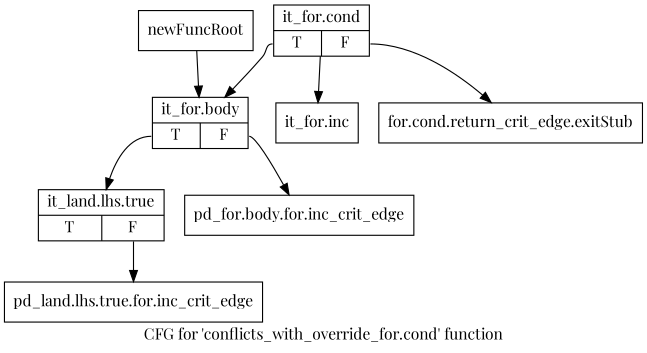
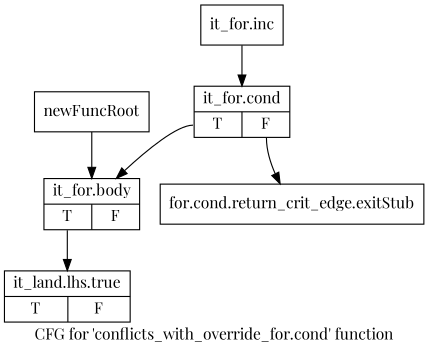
(319, 74) -> (242, 60)
(299, 215) -> none
(133, 302) -> none
